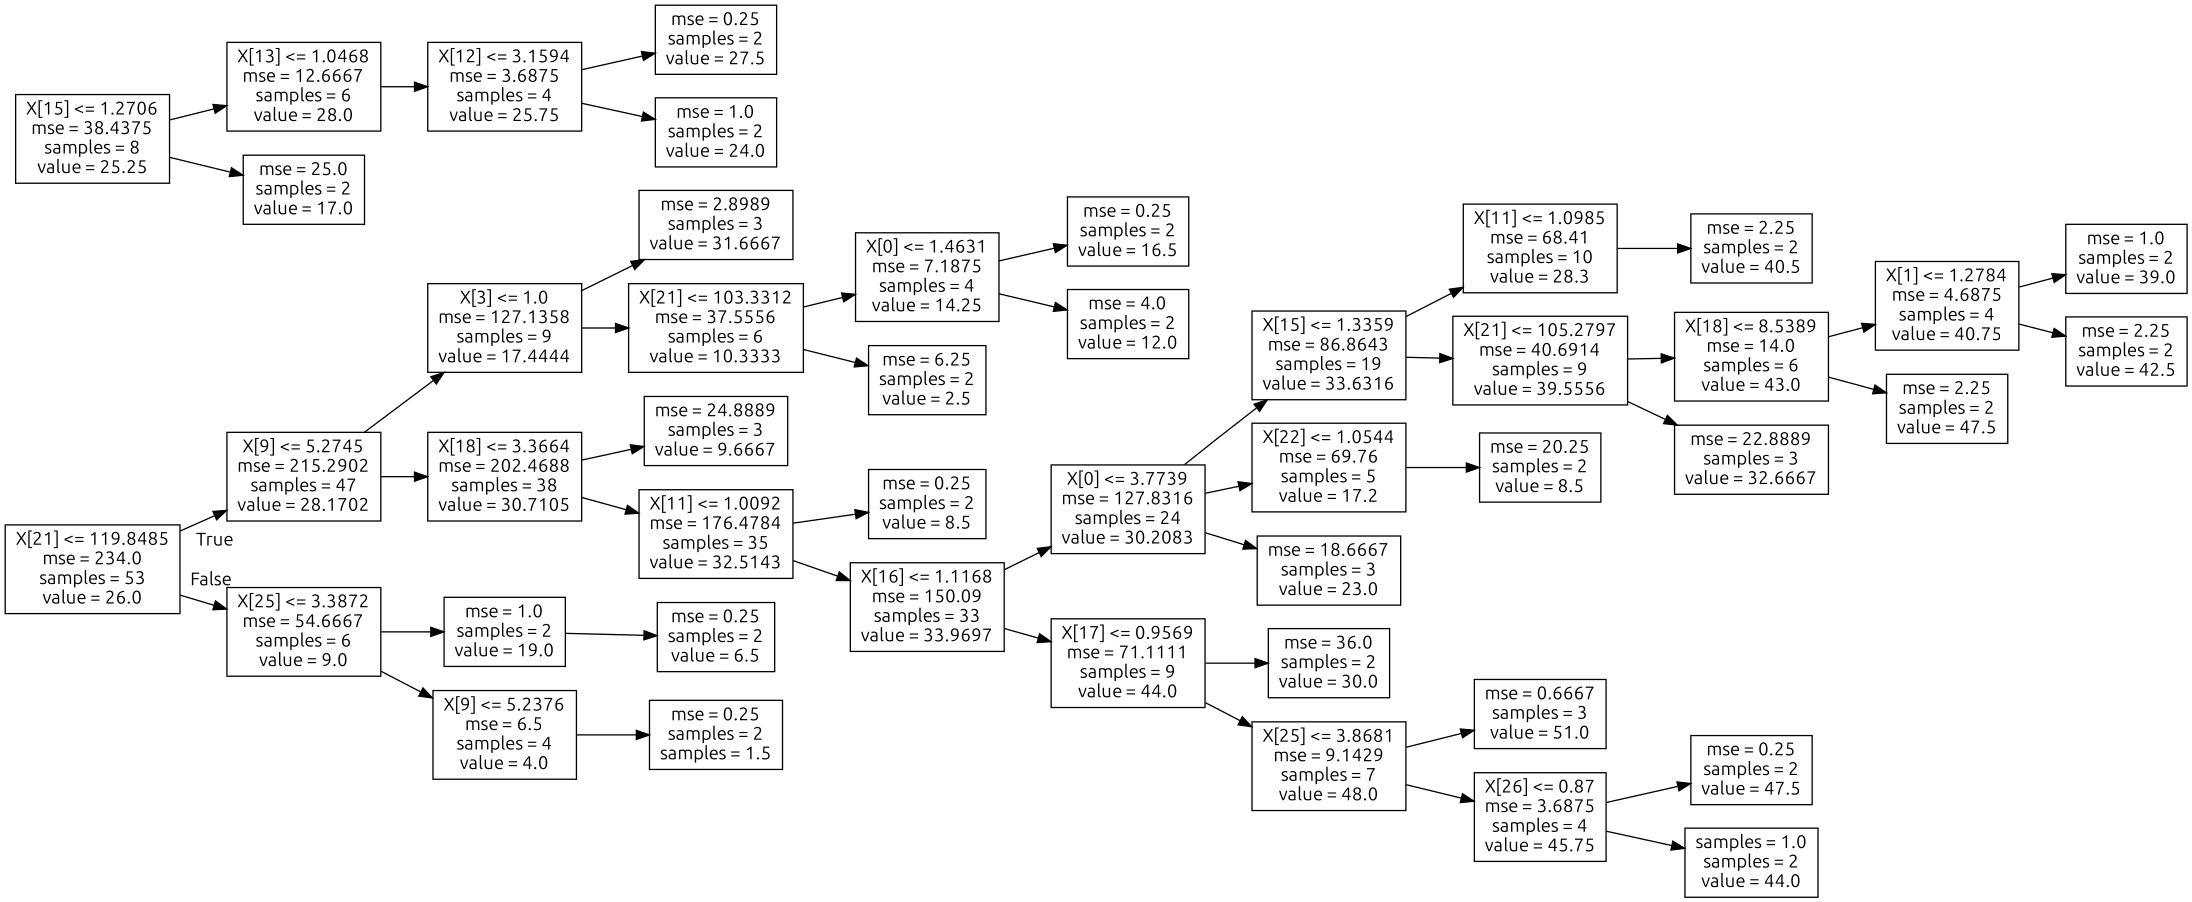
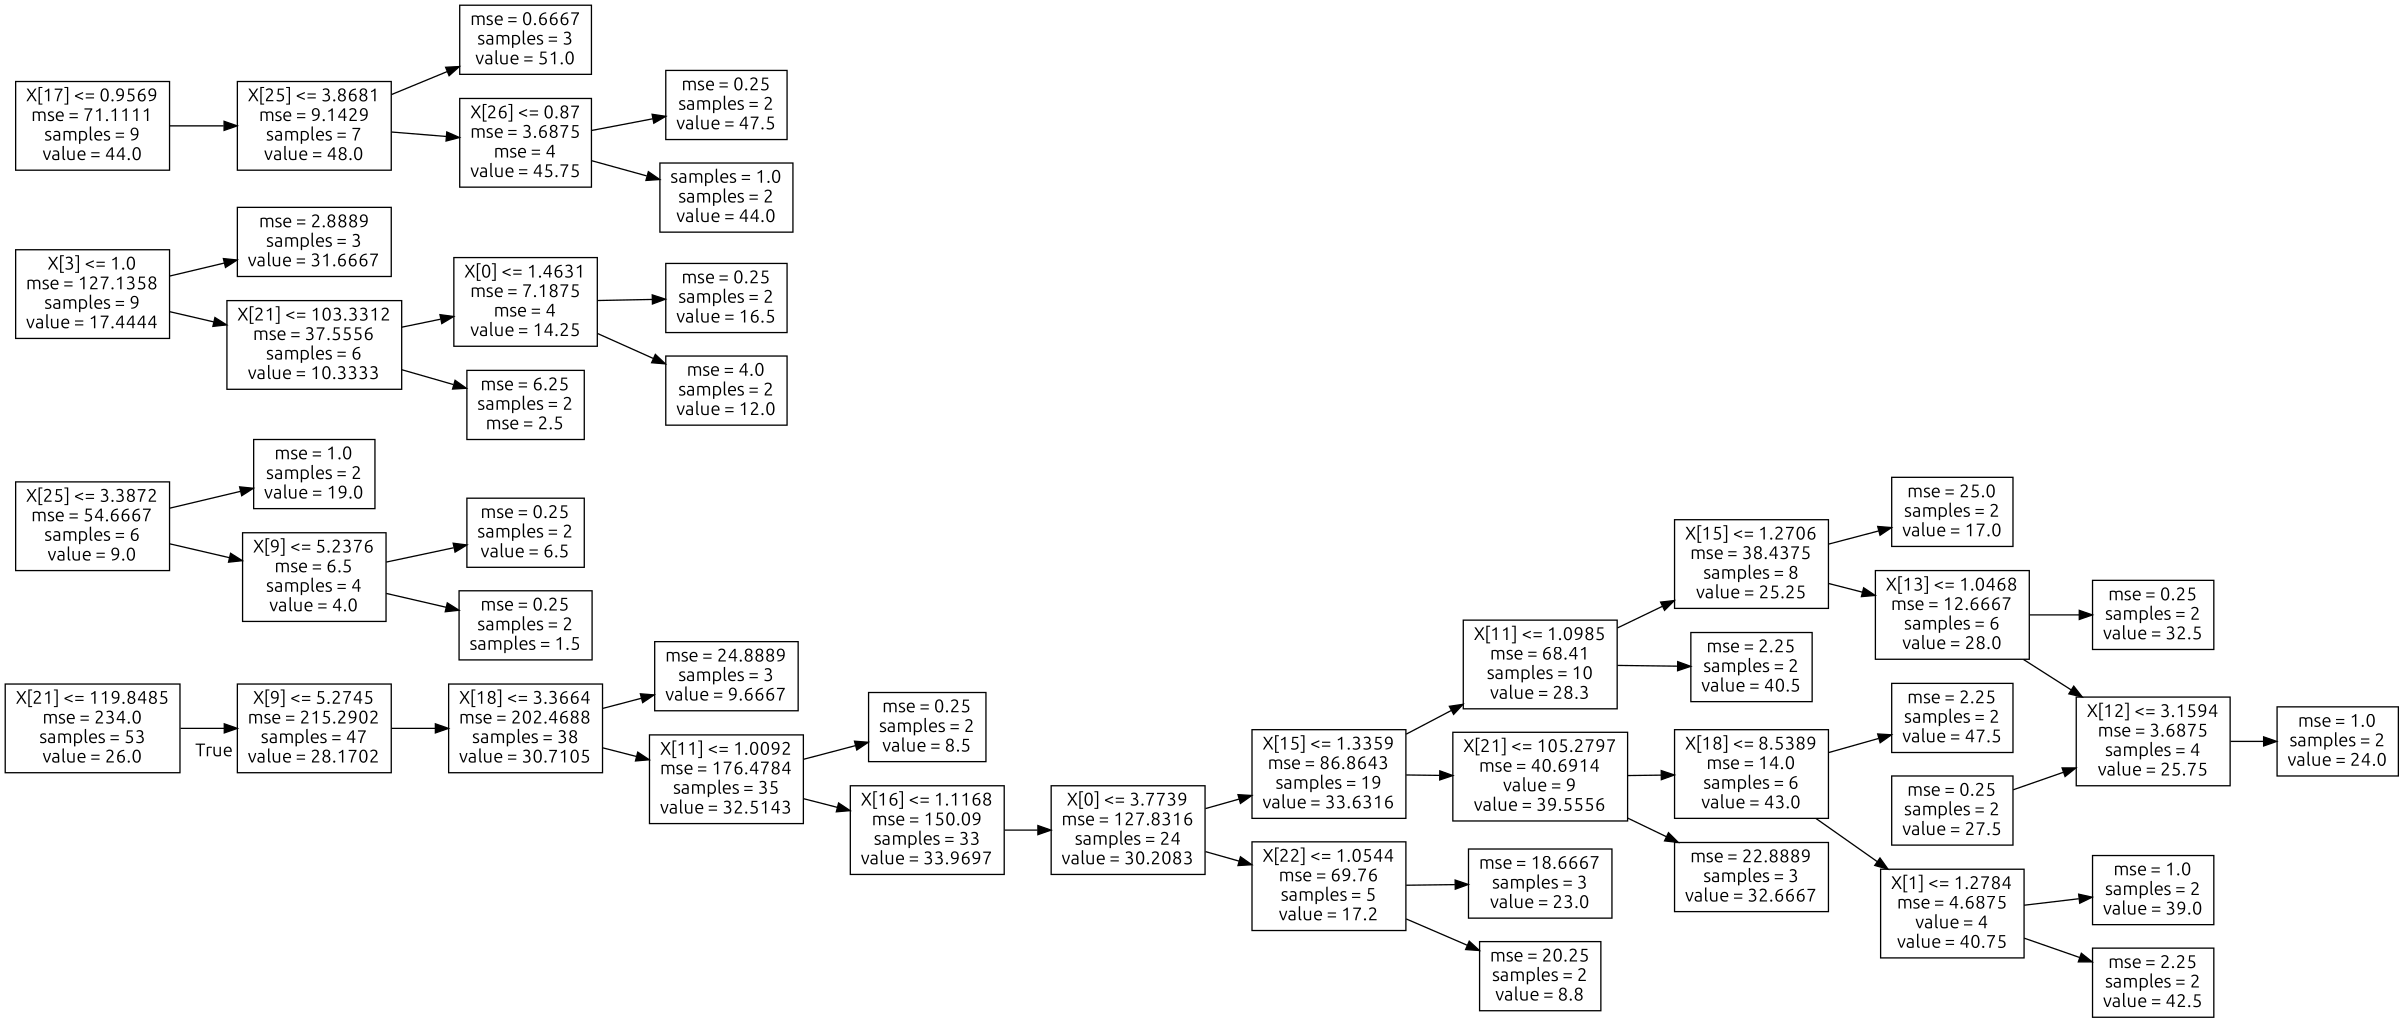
(612, 63) -> (2038, 781)
(716, 225) -> (314, 242)
(927, 277) -> (526, 302)
(1947, 306) -> (1952, 914)
(1540, 361) -> (1540, 777)
(927, 380) -> (526, 405)
(399, 406) -> none
(1540, 468) -> (1540, 976)
(1225, 539) -> (1431, 885)
(197, 600) -> none
none -> (2153, 615)
none -> (1640, 617)
(1021, 633) -> none
(605, 634) -> (420, 555)
(1329, 663) -> none
(1540, 817) -> (526, 143)
